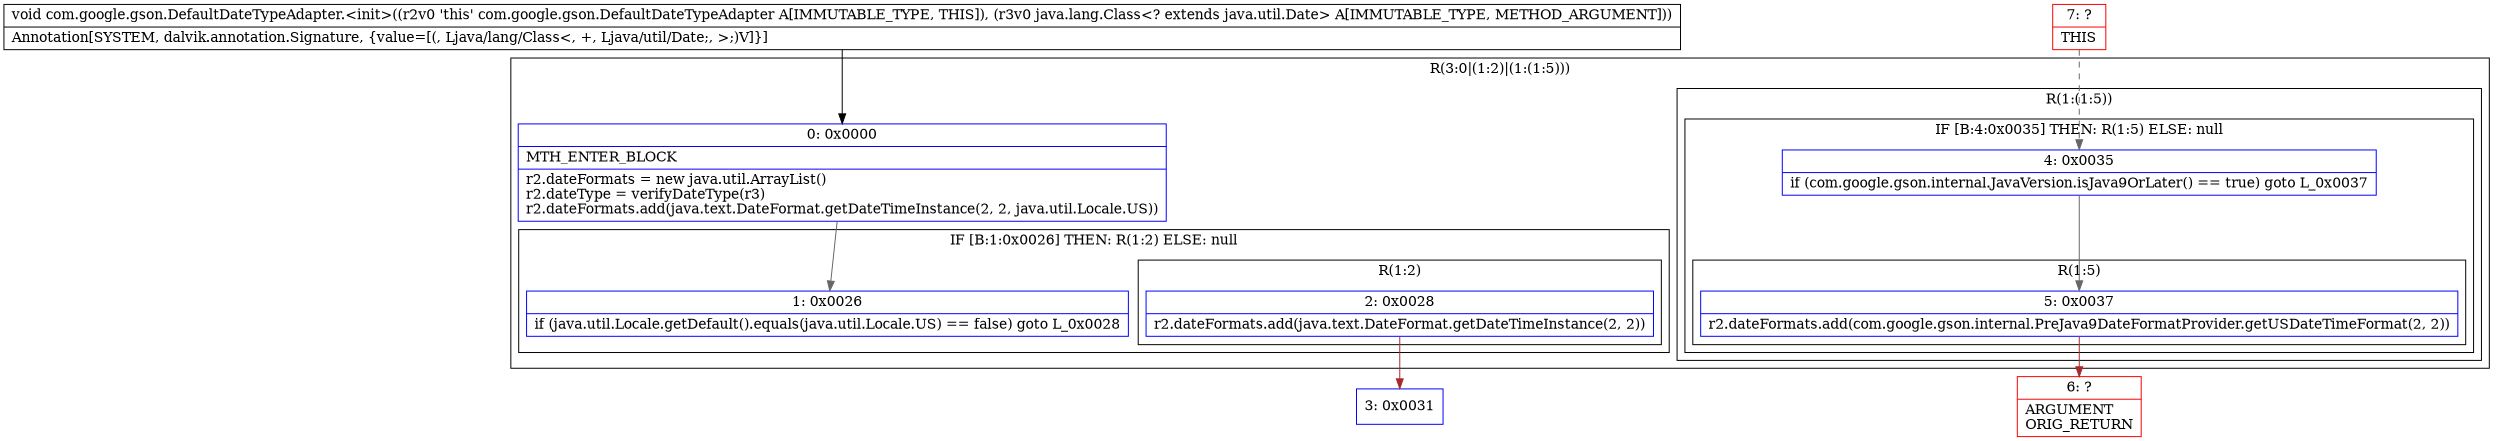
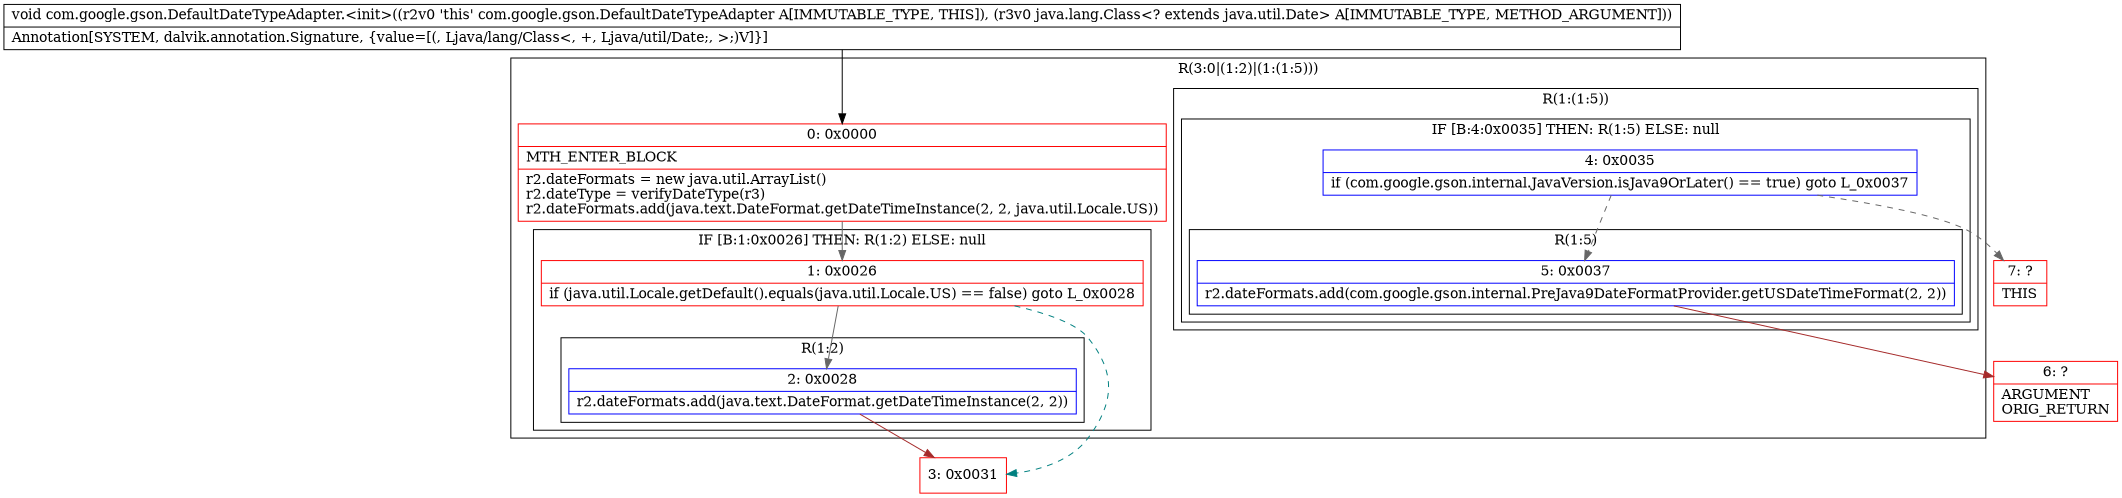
(2079, 95) -> (1912, 212)
(842, 173) -> (842, 173)
(2079, 238) -> (1600, 223)
(827, 314) -> (842, 283)
none -> (834, 331)
none -> (1109, 388)
(1400, 407) -> (963, 475)
